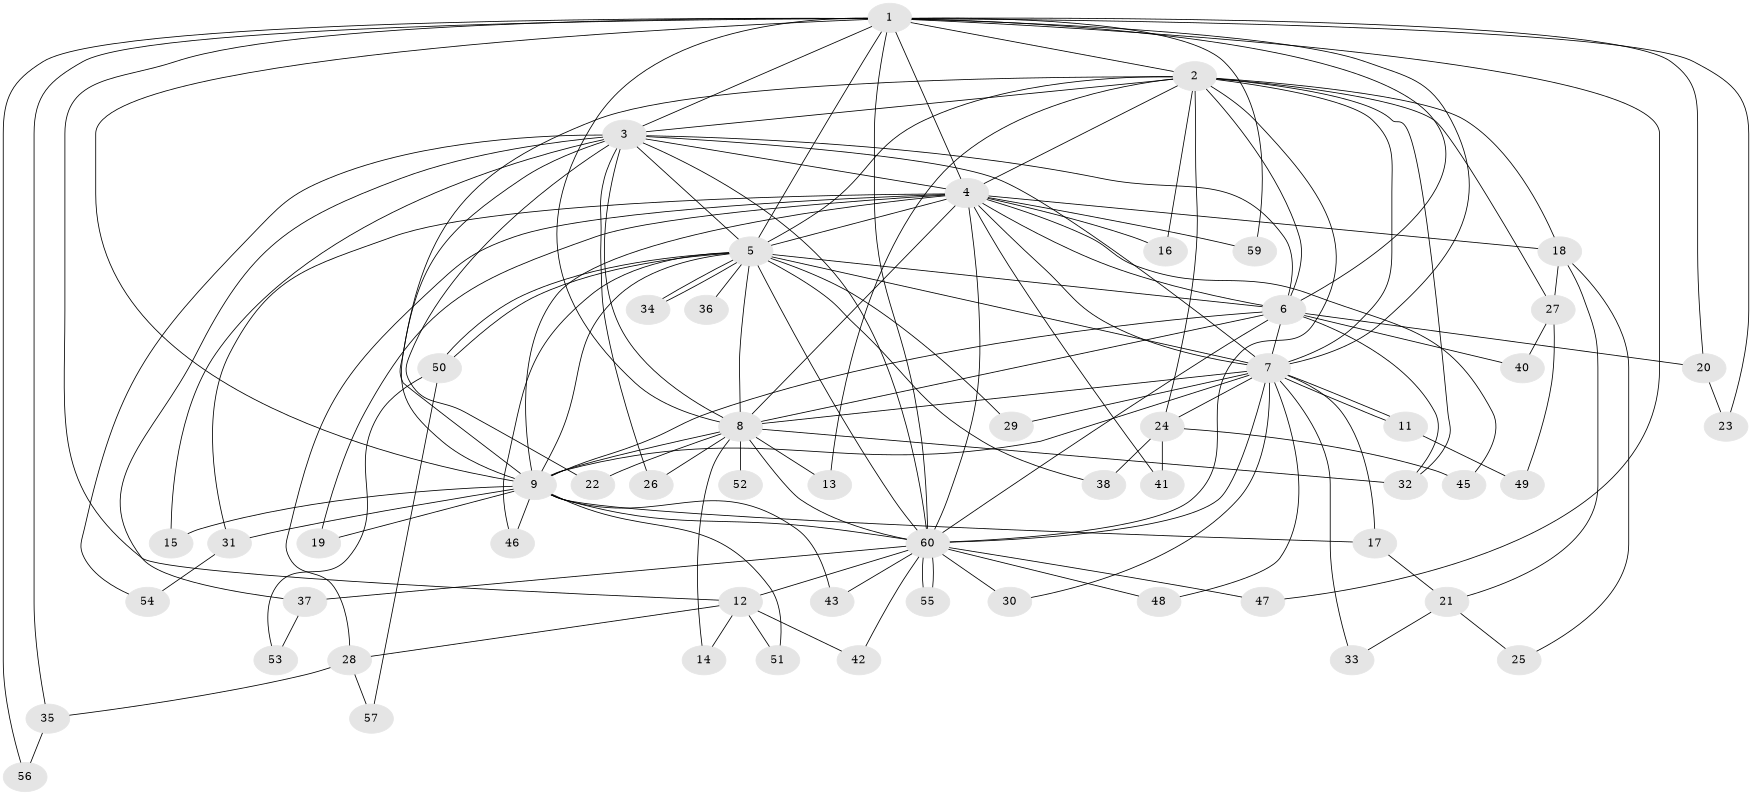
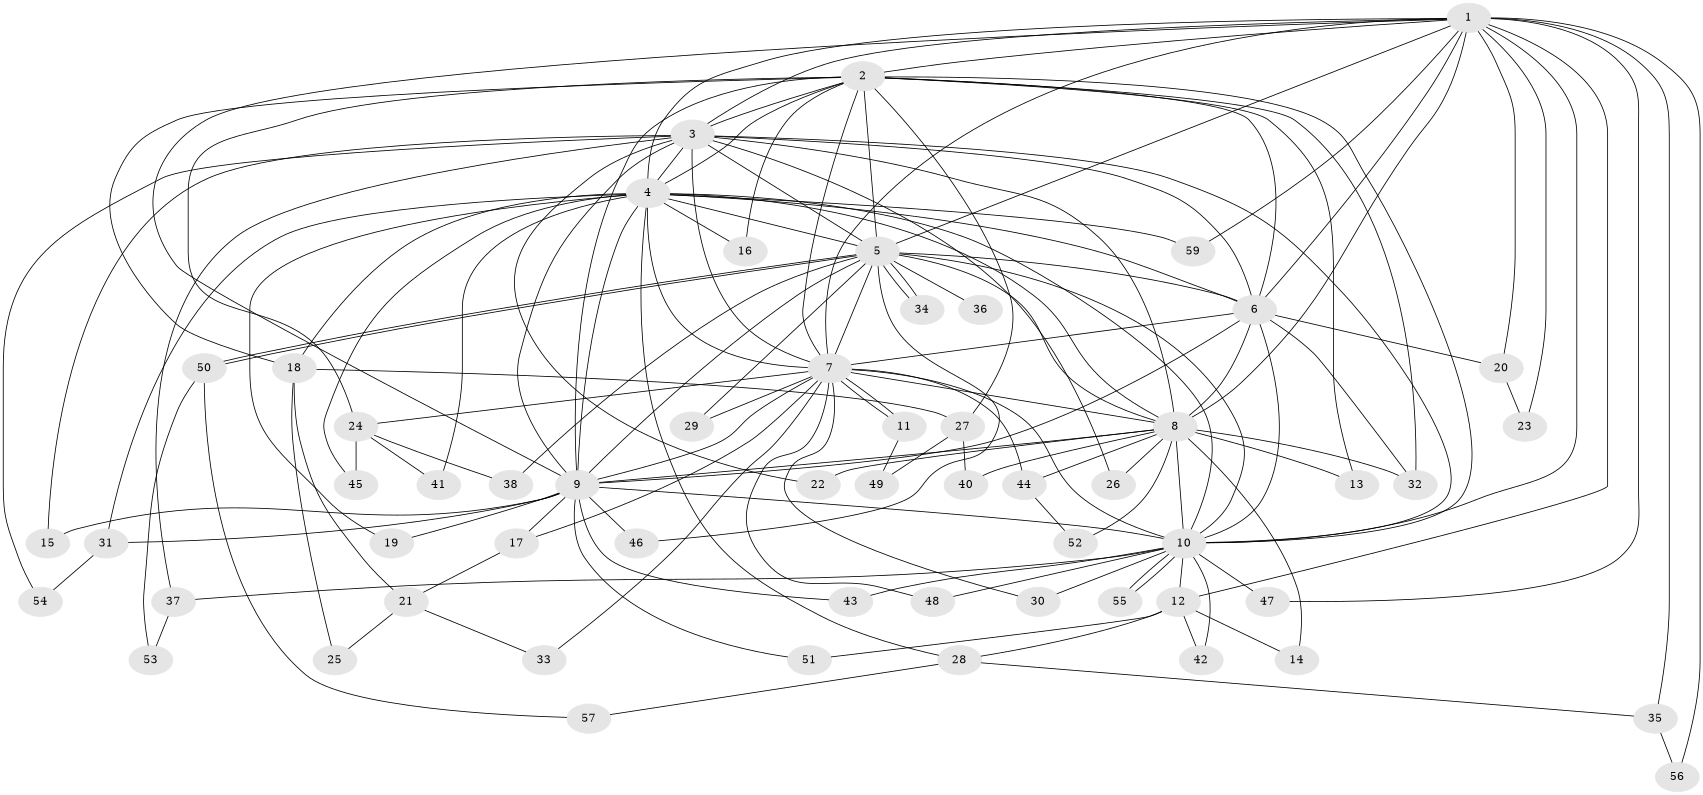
(1403, 339) -> (1068, 451)
none -> (1024, 485)
(928, 543) -> (1184, 543)
